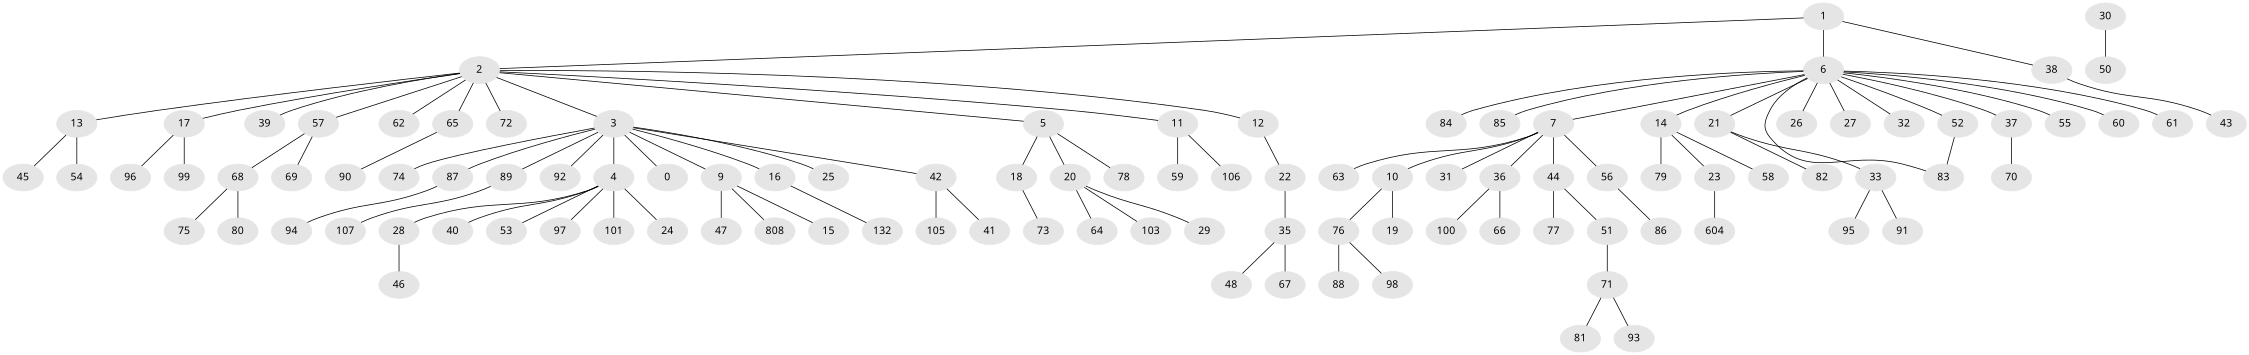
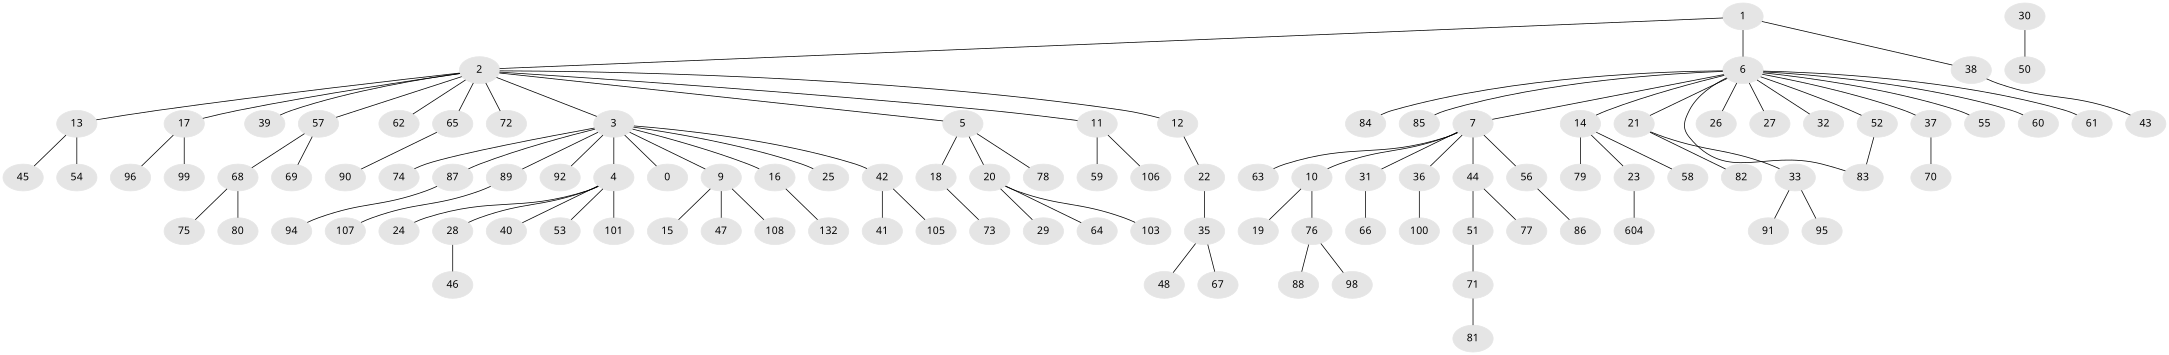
(1500, 204) -> (1366, 204)
(560, 231) -> none
(775, 231) -> (775, 231)
(1634, 339) -> none
